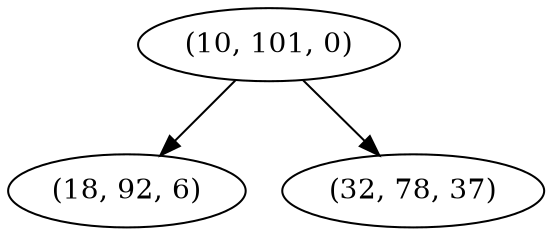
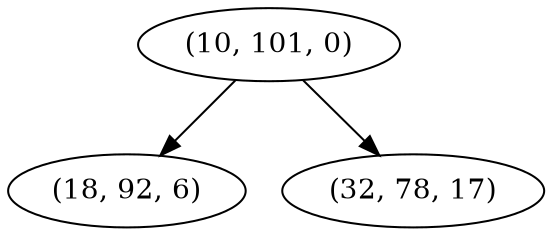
(413, 191) -> (413, 191)
